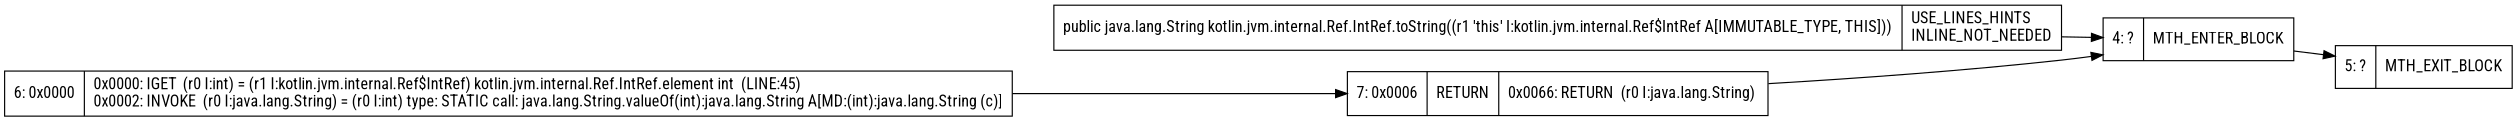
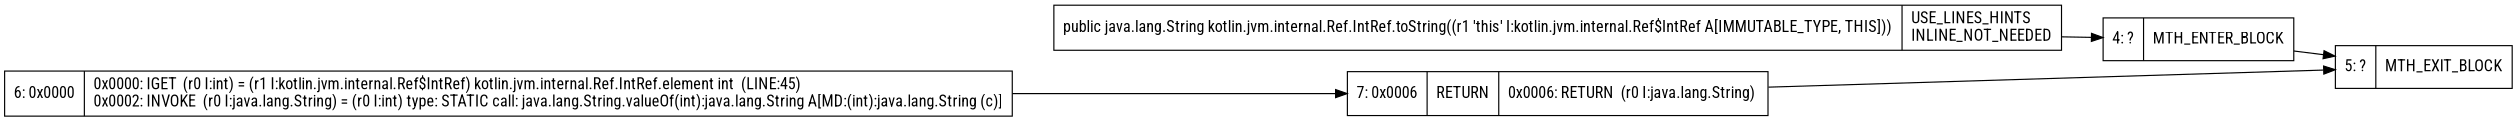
(1930, 72) -> (2046, 79)
(1633, 93) -> (1633, 93)
